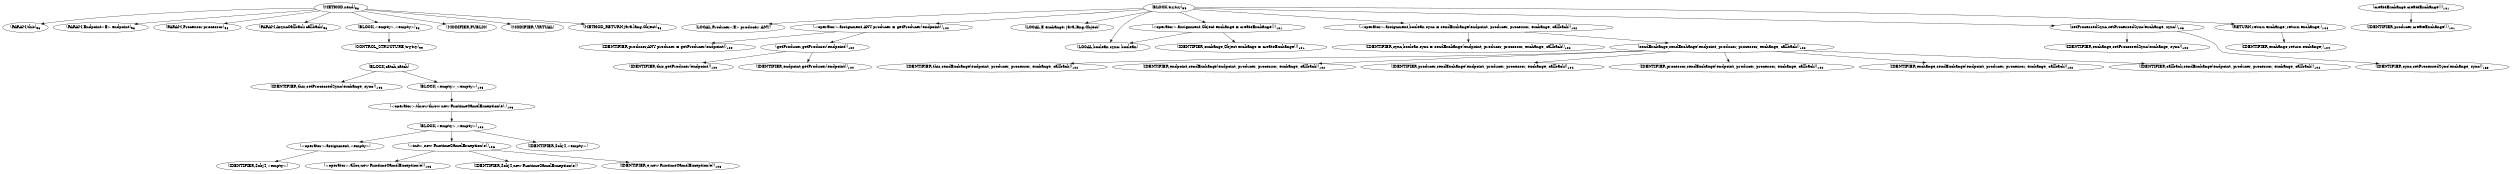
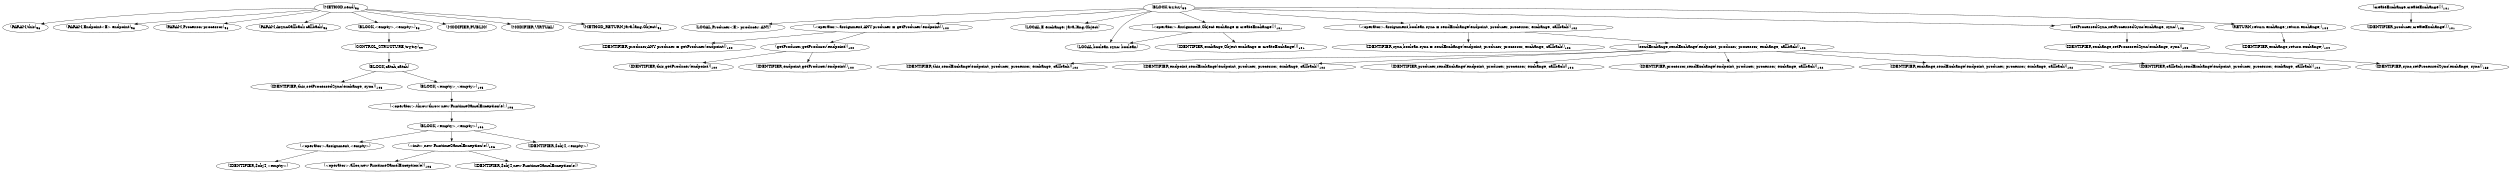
none -> (389, 56)
(2274, 57) -> (2279, 57)
(671, 166) -> none
